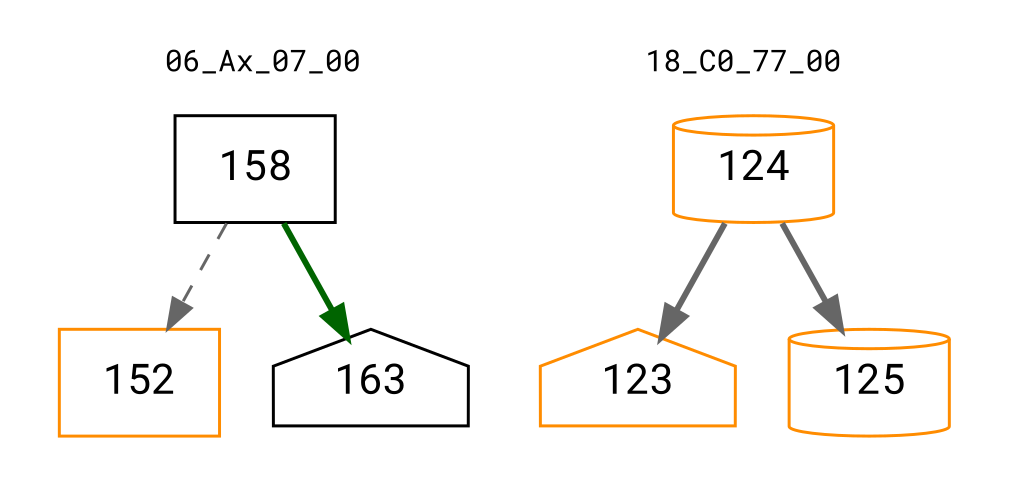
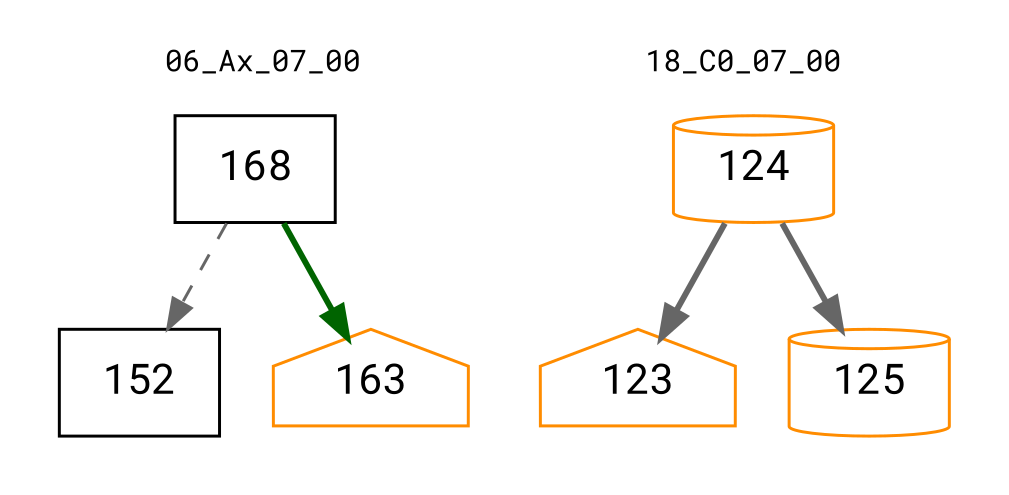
(745, 64) -> (745, 64)
(255, 169) -> (255, 169)
(139, 383) -> (139, 383)
(371, 383) -> (371, 383)
